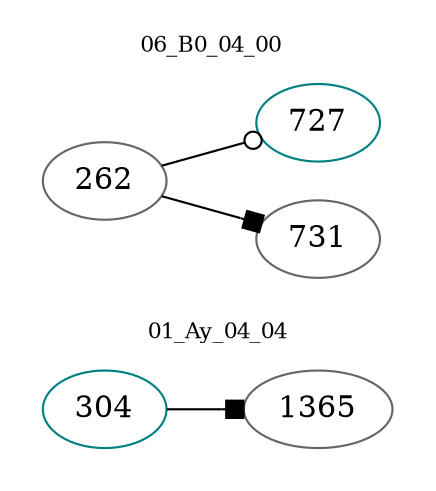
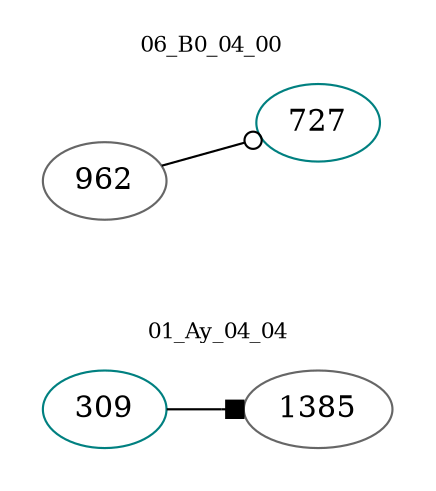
(105, 181) -> (105, 181)
(318, 239) -> none
(105, 409) -> (105, 409)
(318, 409) -> (318, 409)
